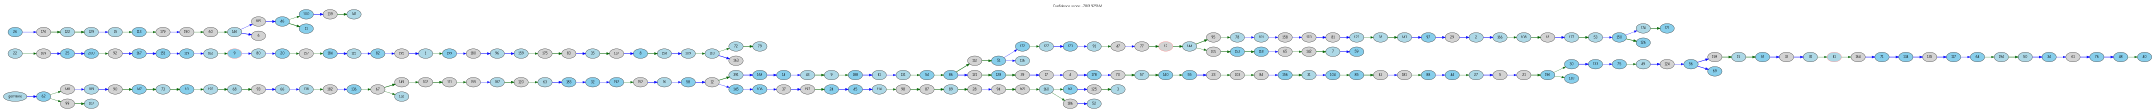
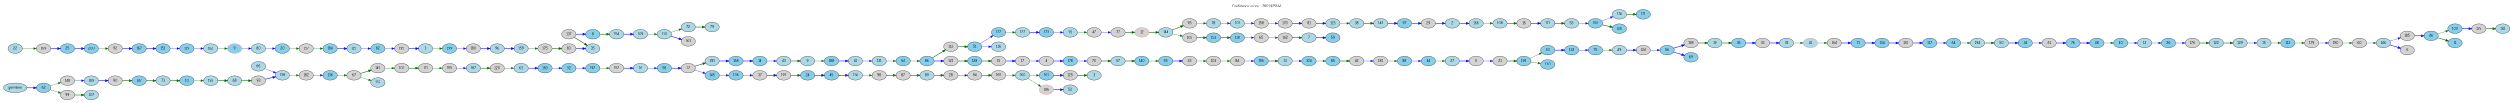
none -> (2145, 43)
(603, 54) -> (580, 41)
(269, 89) -> (269, 78)
(1070, 104) -> (1046, 90)
